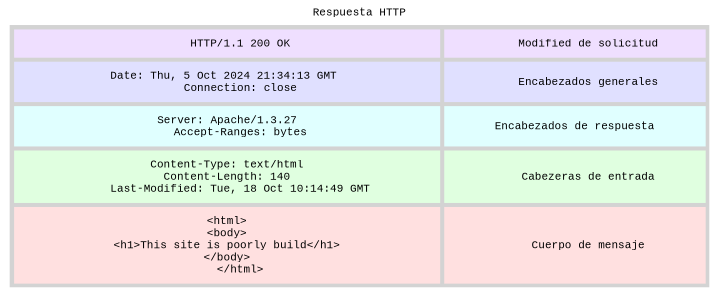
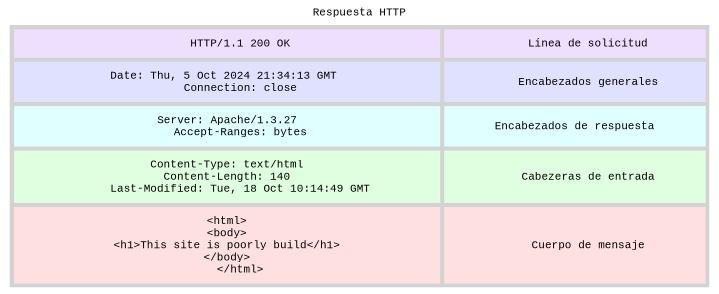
(575, 43) -> (575, 43)
